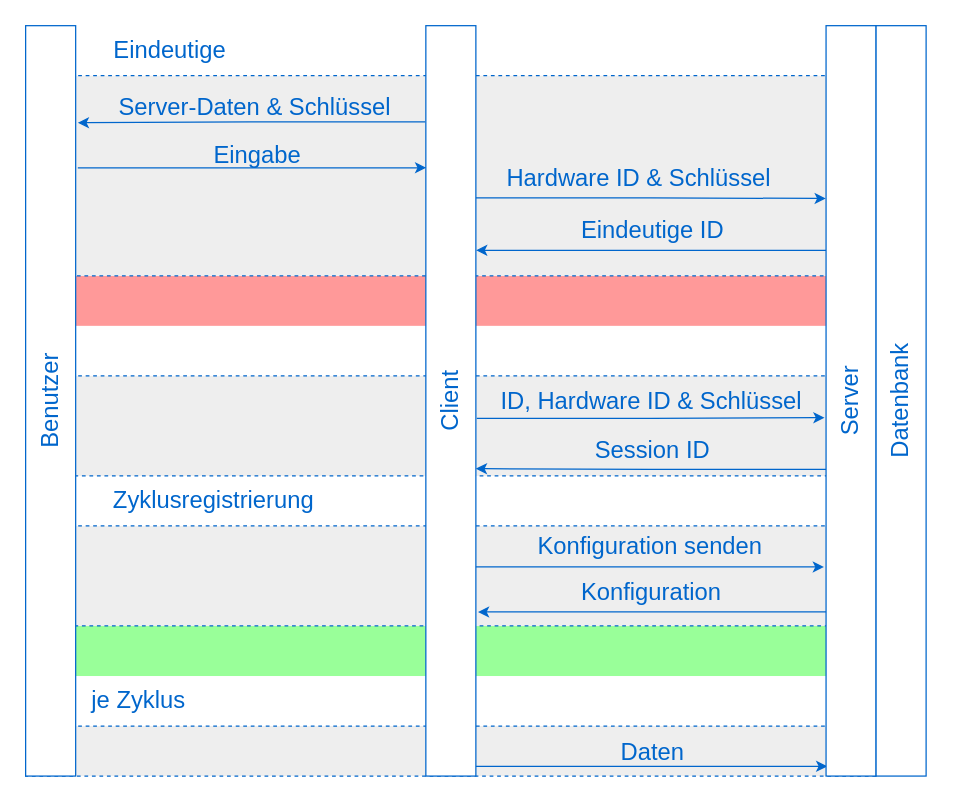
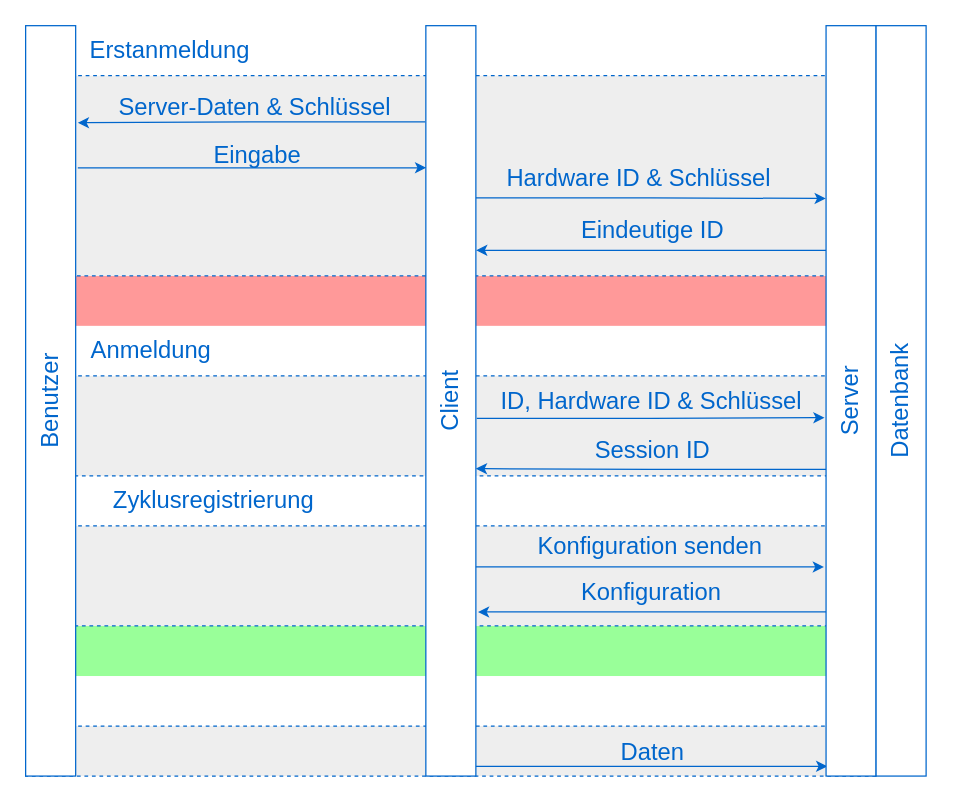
(170, 51) -> (170, 51)
none -> (151, 351)
(138, 701) -> none
